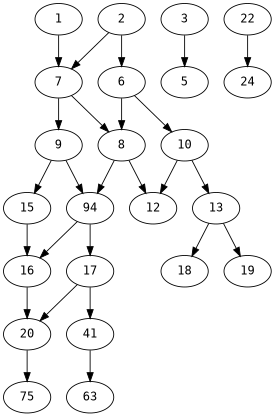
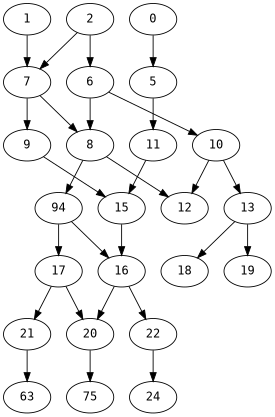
(185, 19) -> (153, 19)
none -> (153, 145)
(72, 173) -> none
none -> (135, 299)
(90, 334) -> (27, 334)
